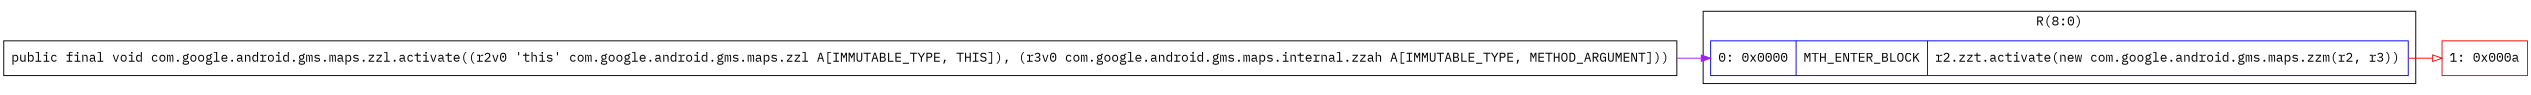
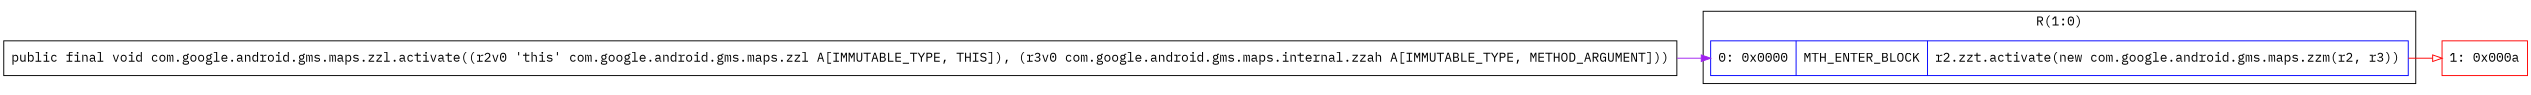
(2059, 22) -> (2059, 22)
